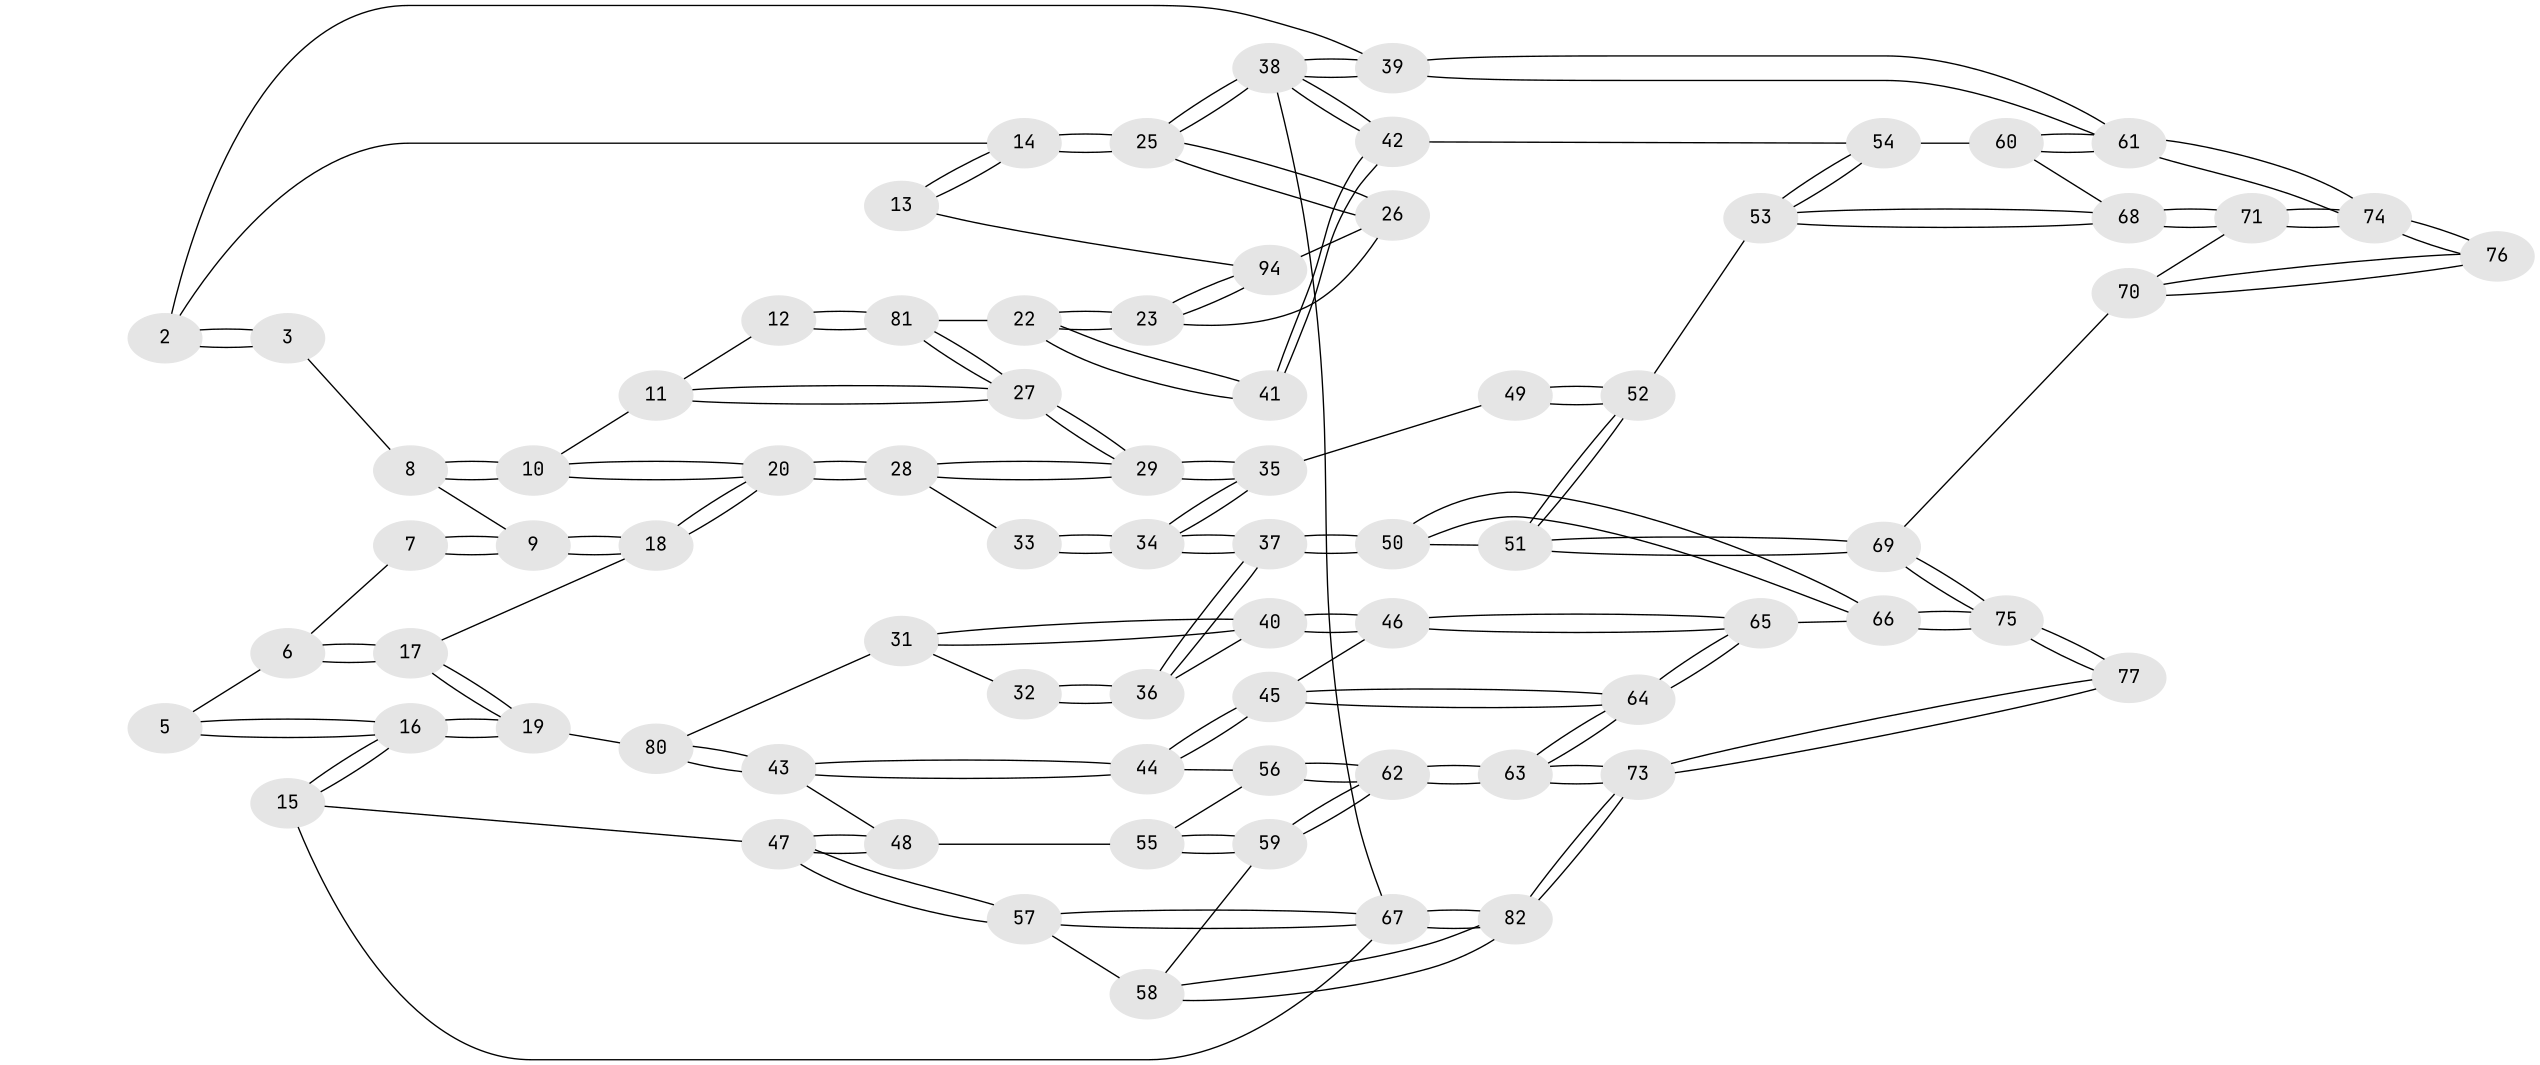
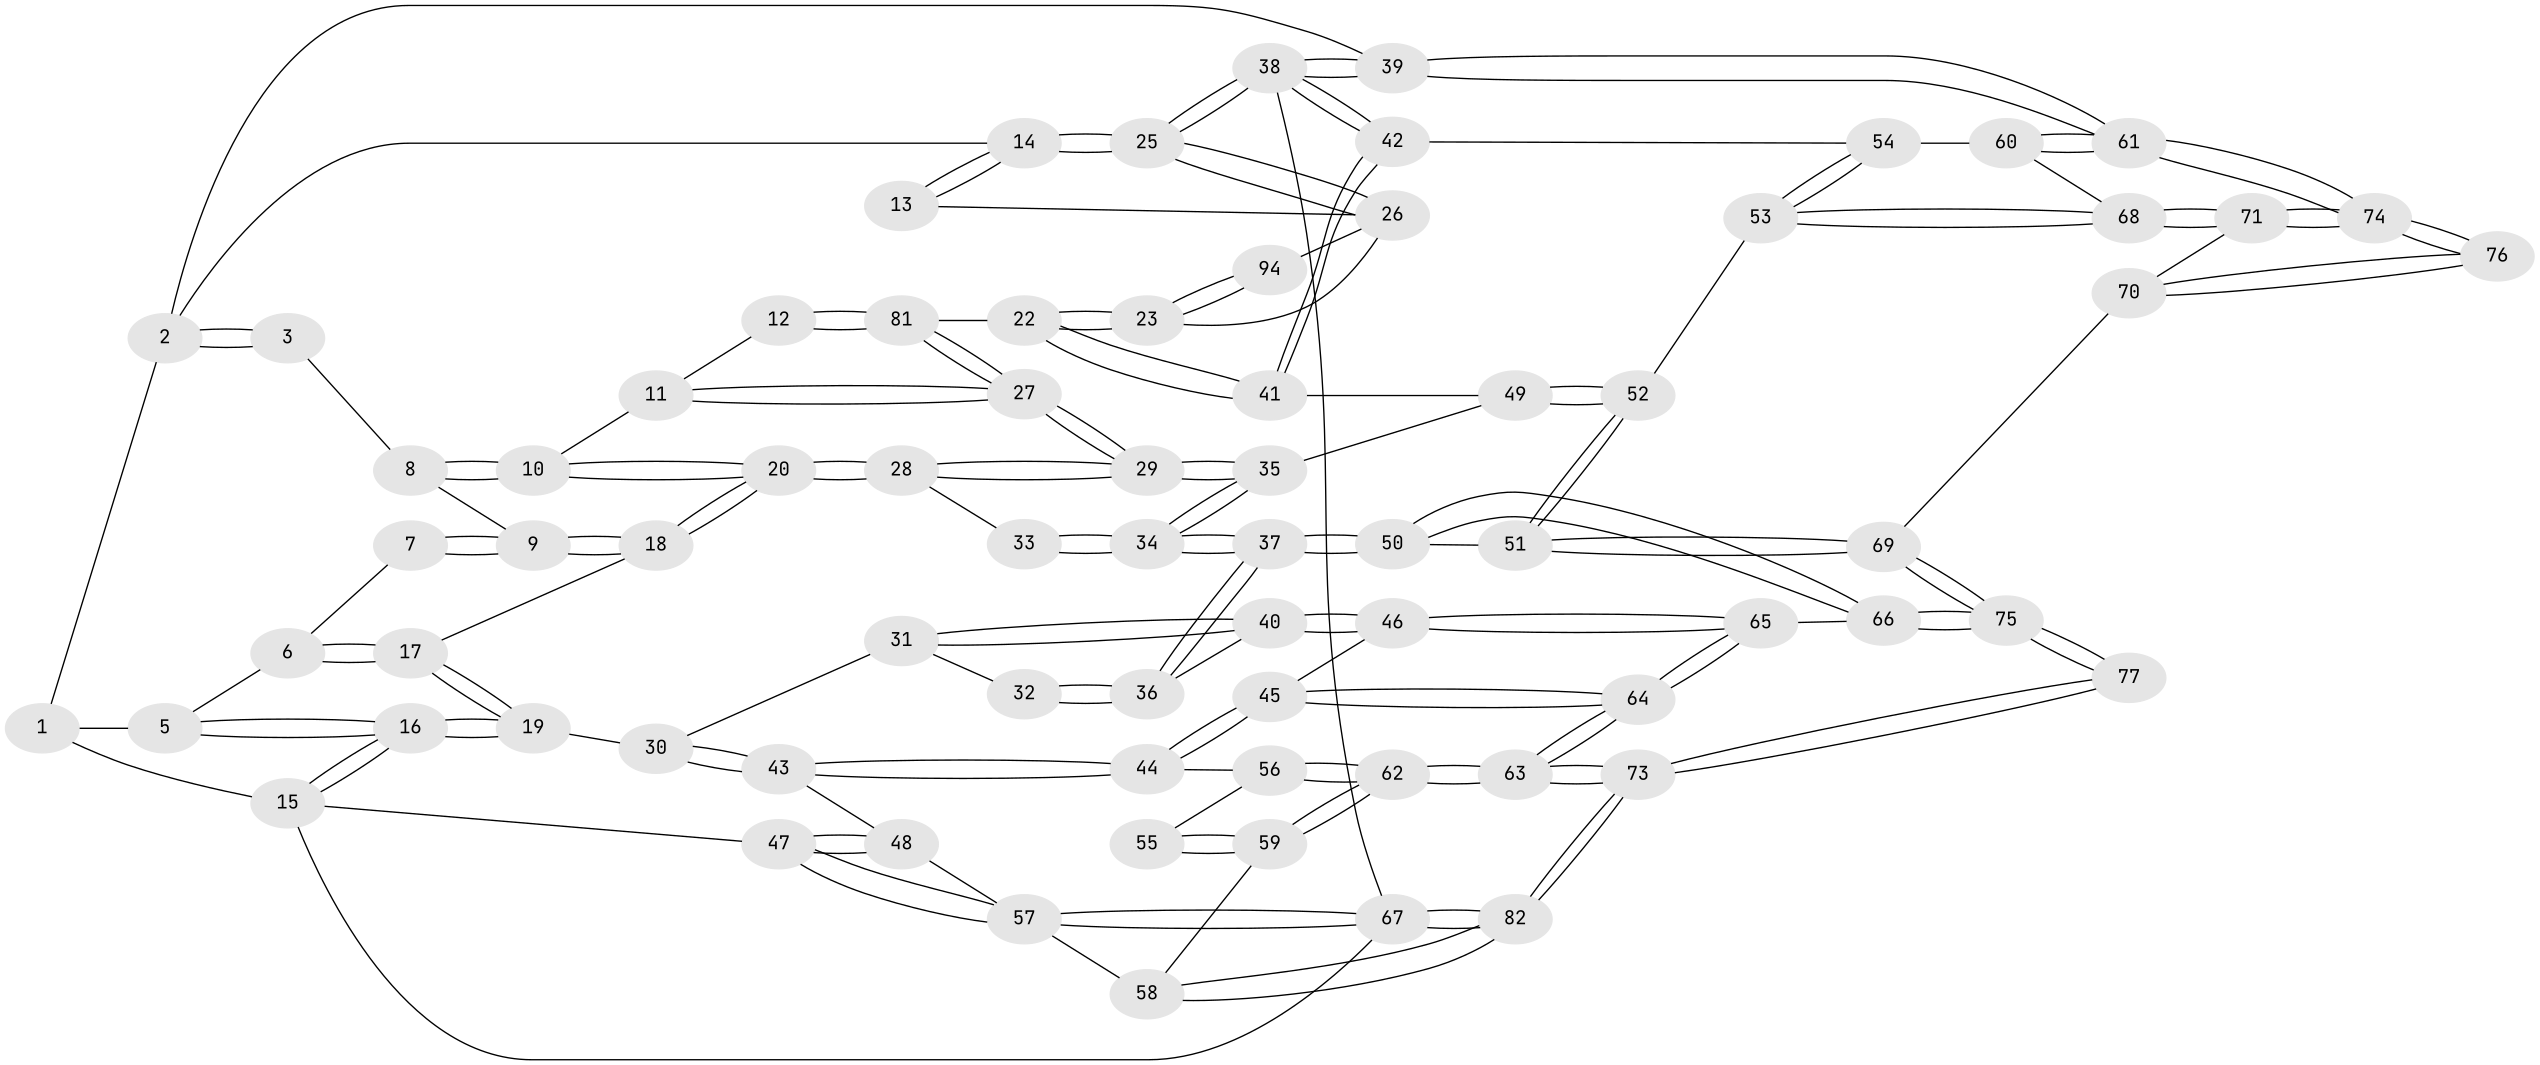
(1084, 242) -> (1147, 211)
none -> (1393, 396)
none -> (42, 728)
(656, 749) -> (656, 749)
(1024, 844) -> (963, 882)
